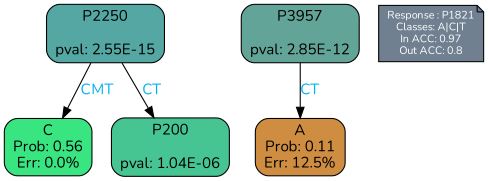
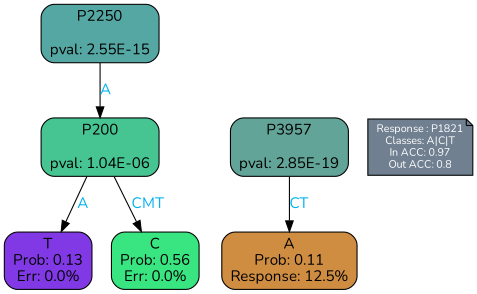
(300, 34) -> (289, 147)
(79, 86) -> (125, 199)
(152, 90) -> (106, 90)
(300, 147) -> (289, 261)
none -> (48, 261)
